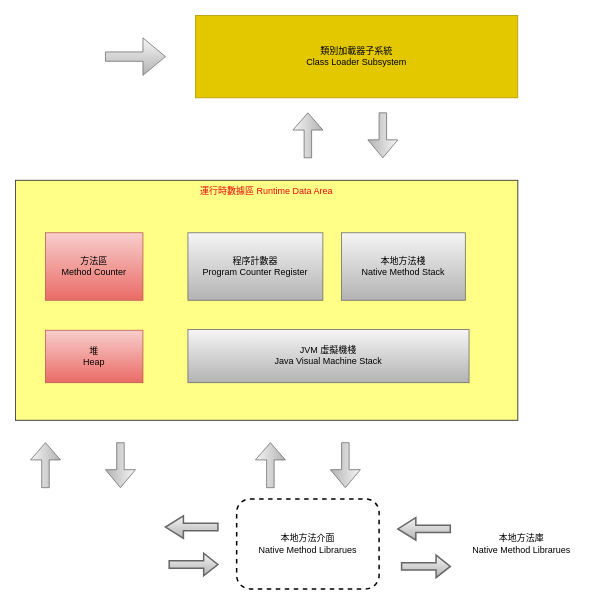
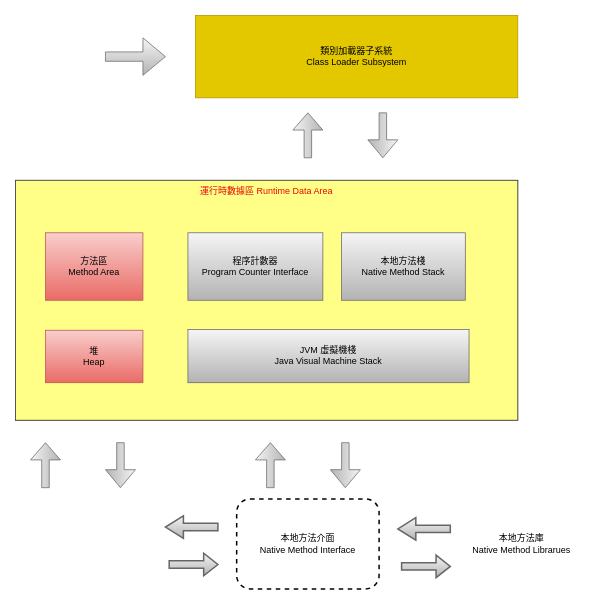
(94, 267) -> (94, 267)
(255, 267) -> (255, 267)
(308, 544) -> (308, 544)
